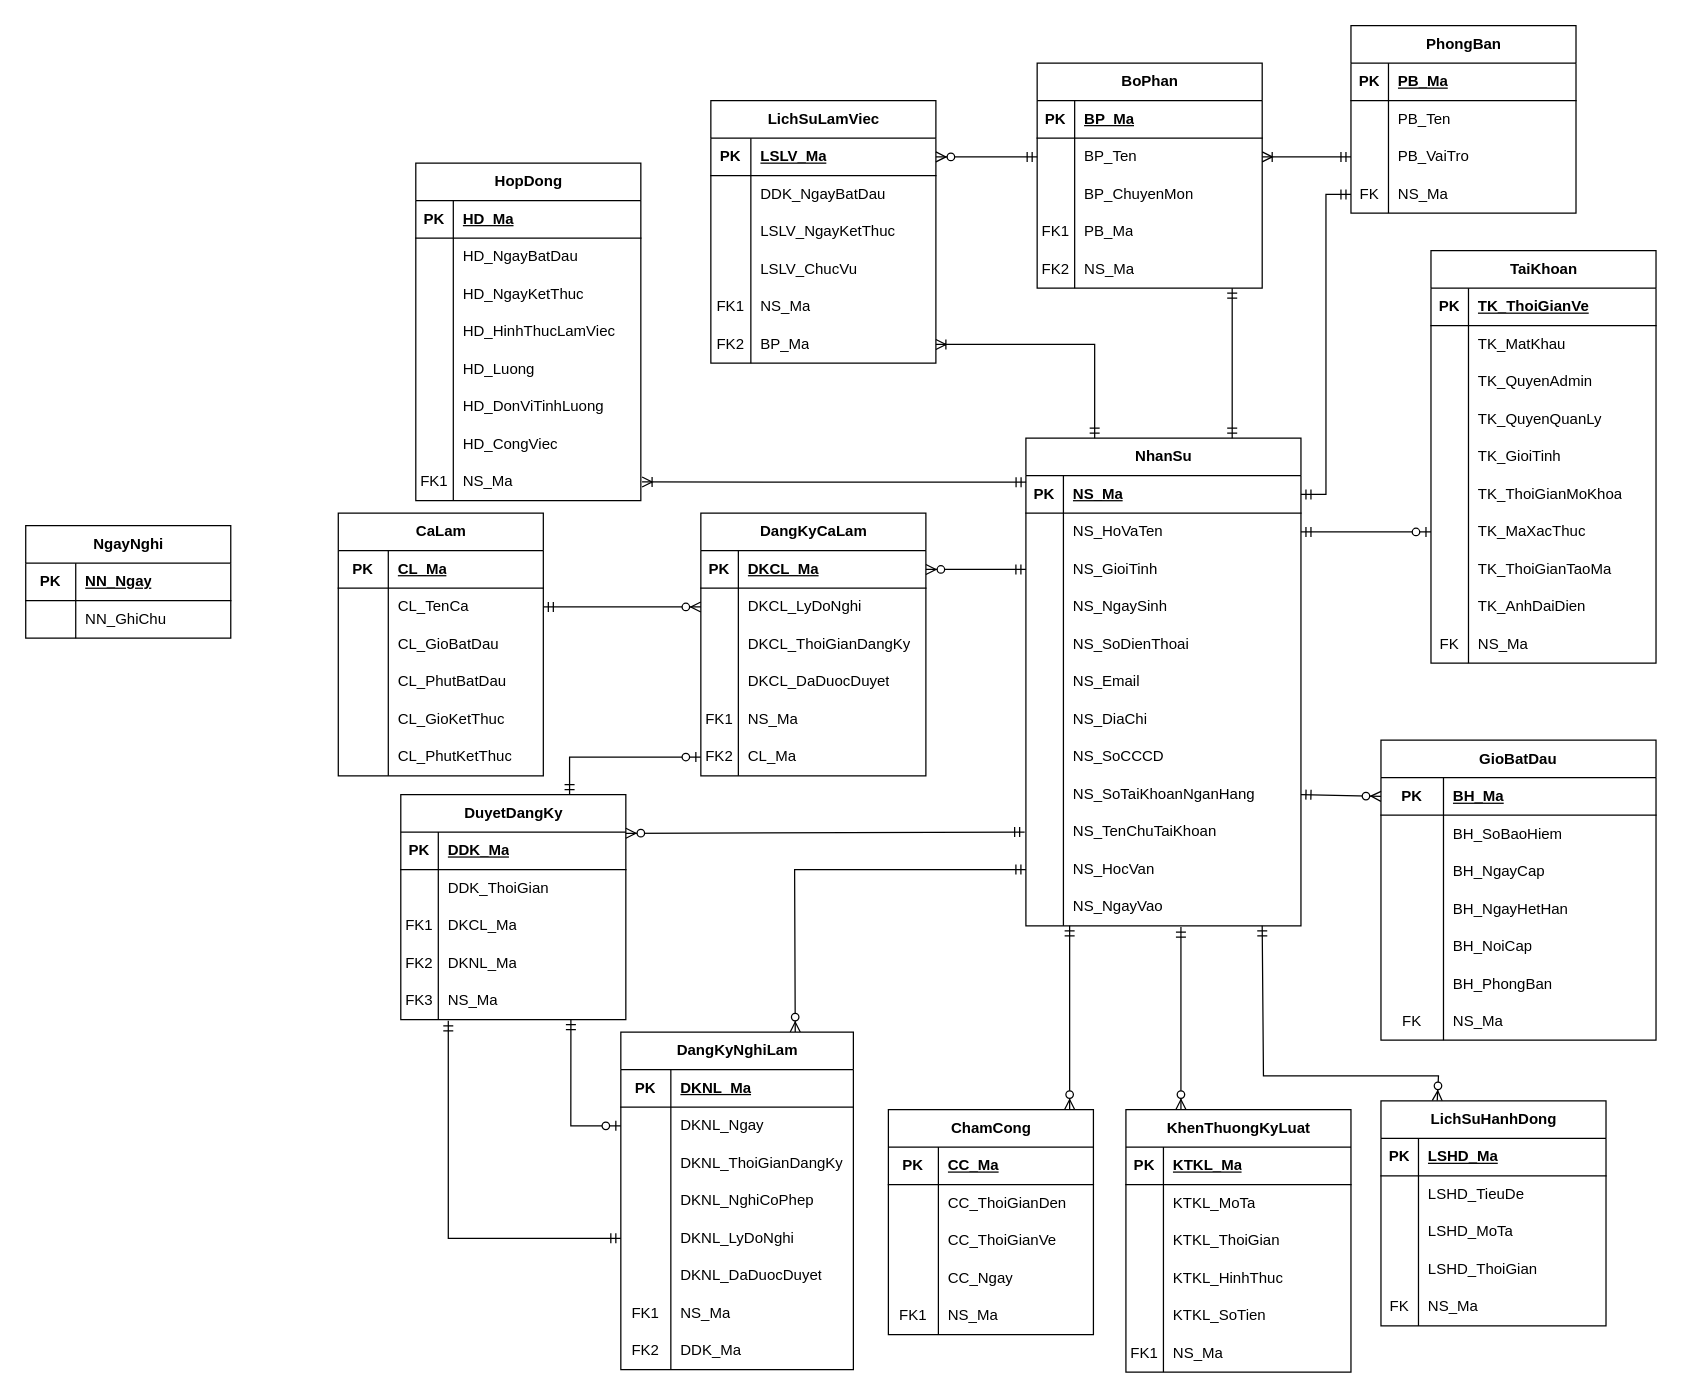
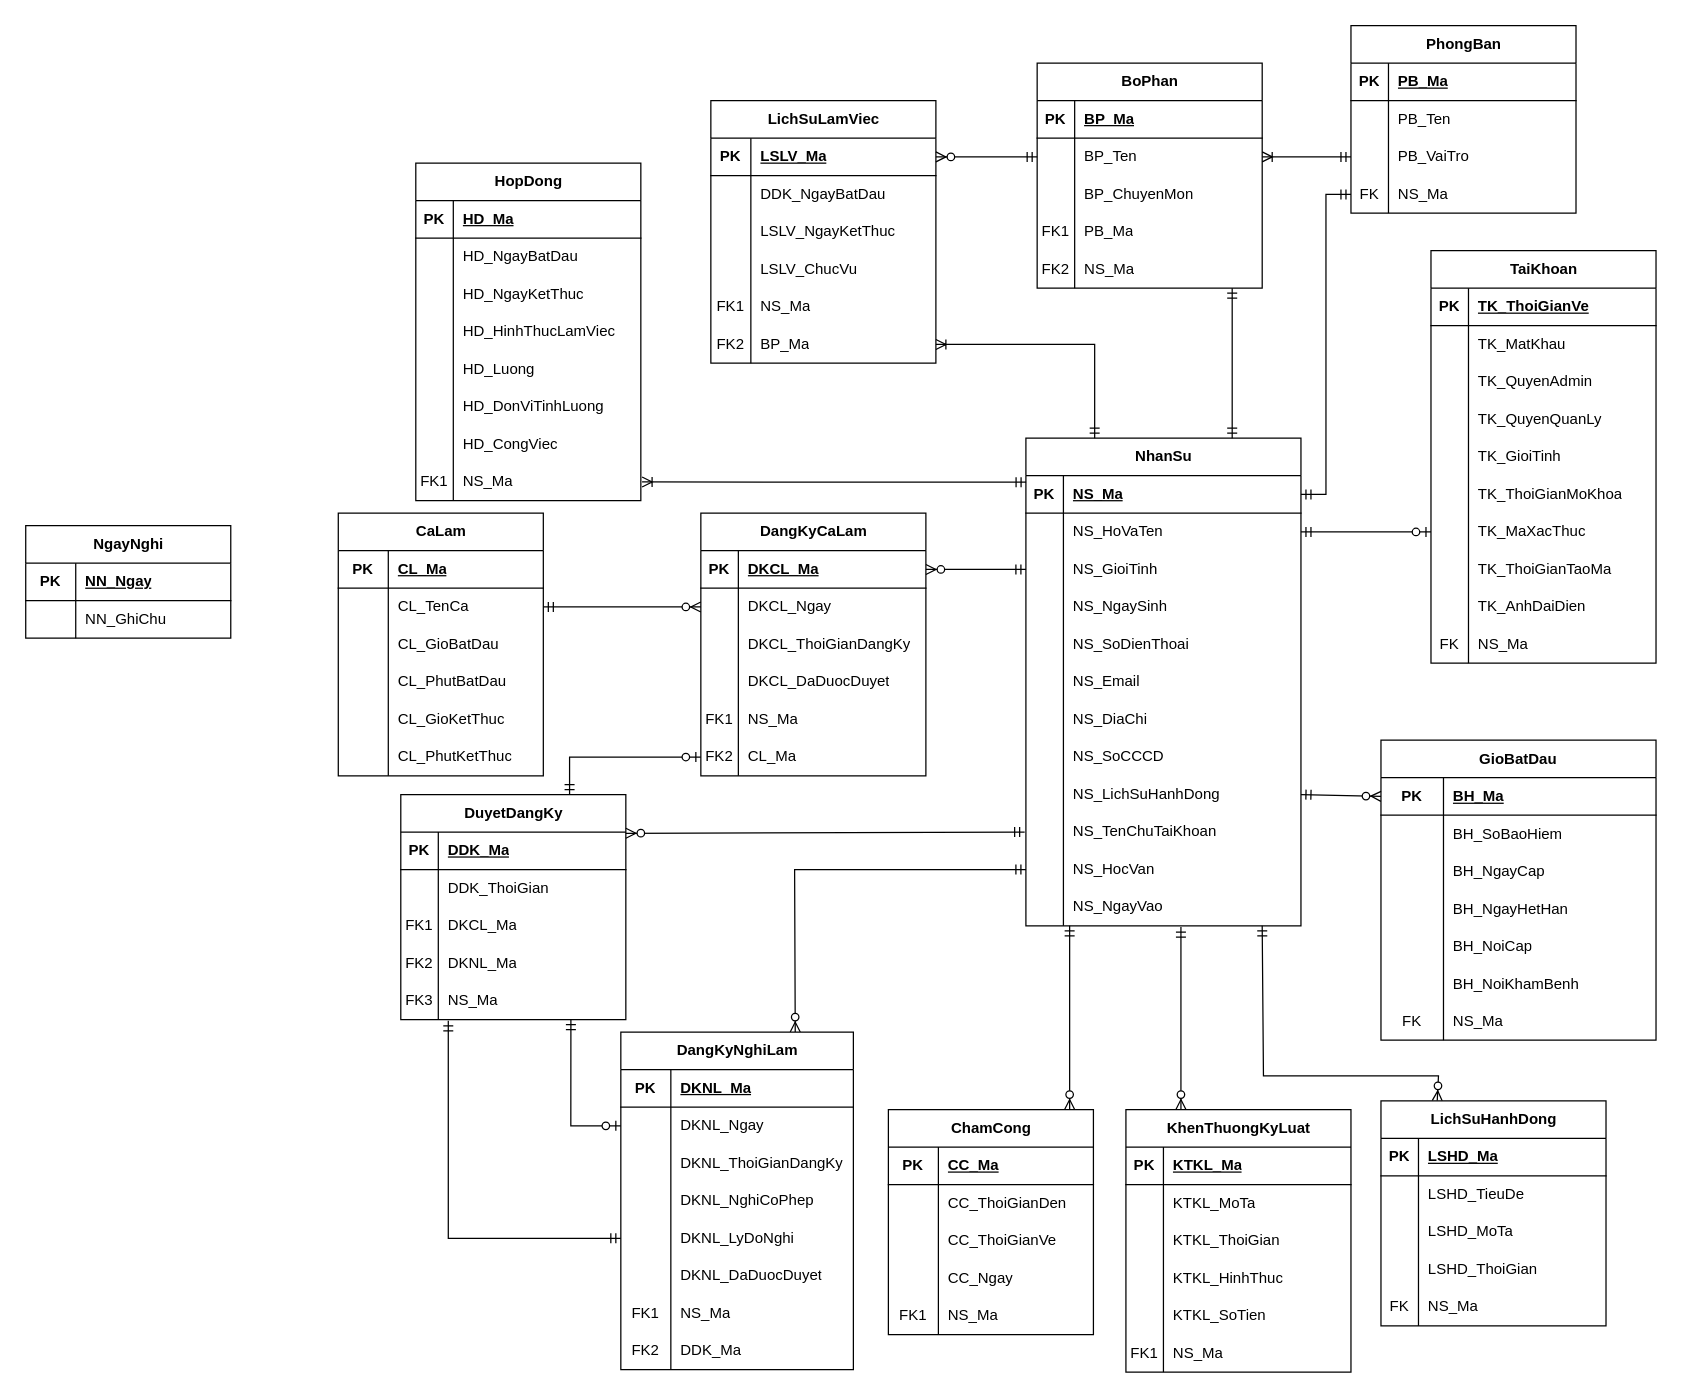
(801, 607) -> (786, 607)
(1159, 794) -> (1143, 794)
(1499, 984) -> (1510, 984)
